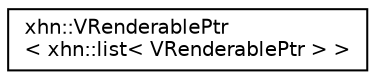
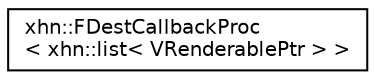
(188, 40) -> (188, 40)
